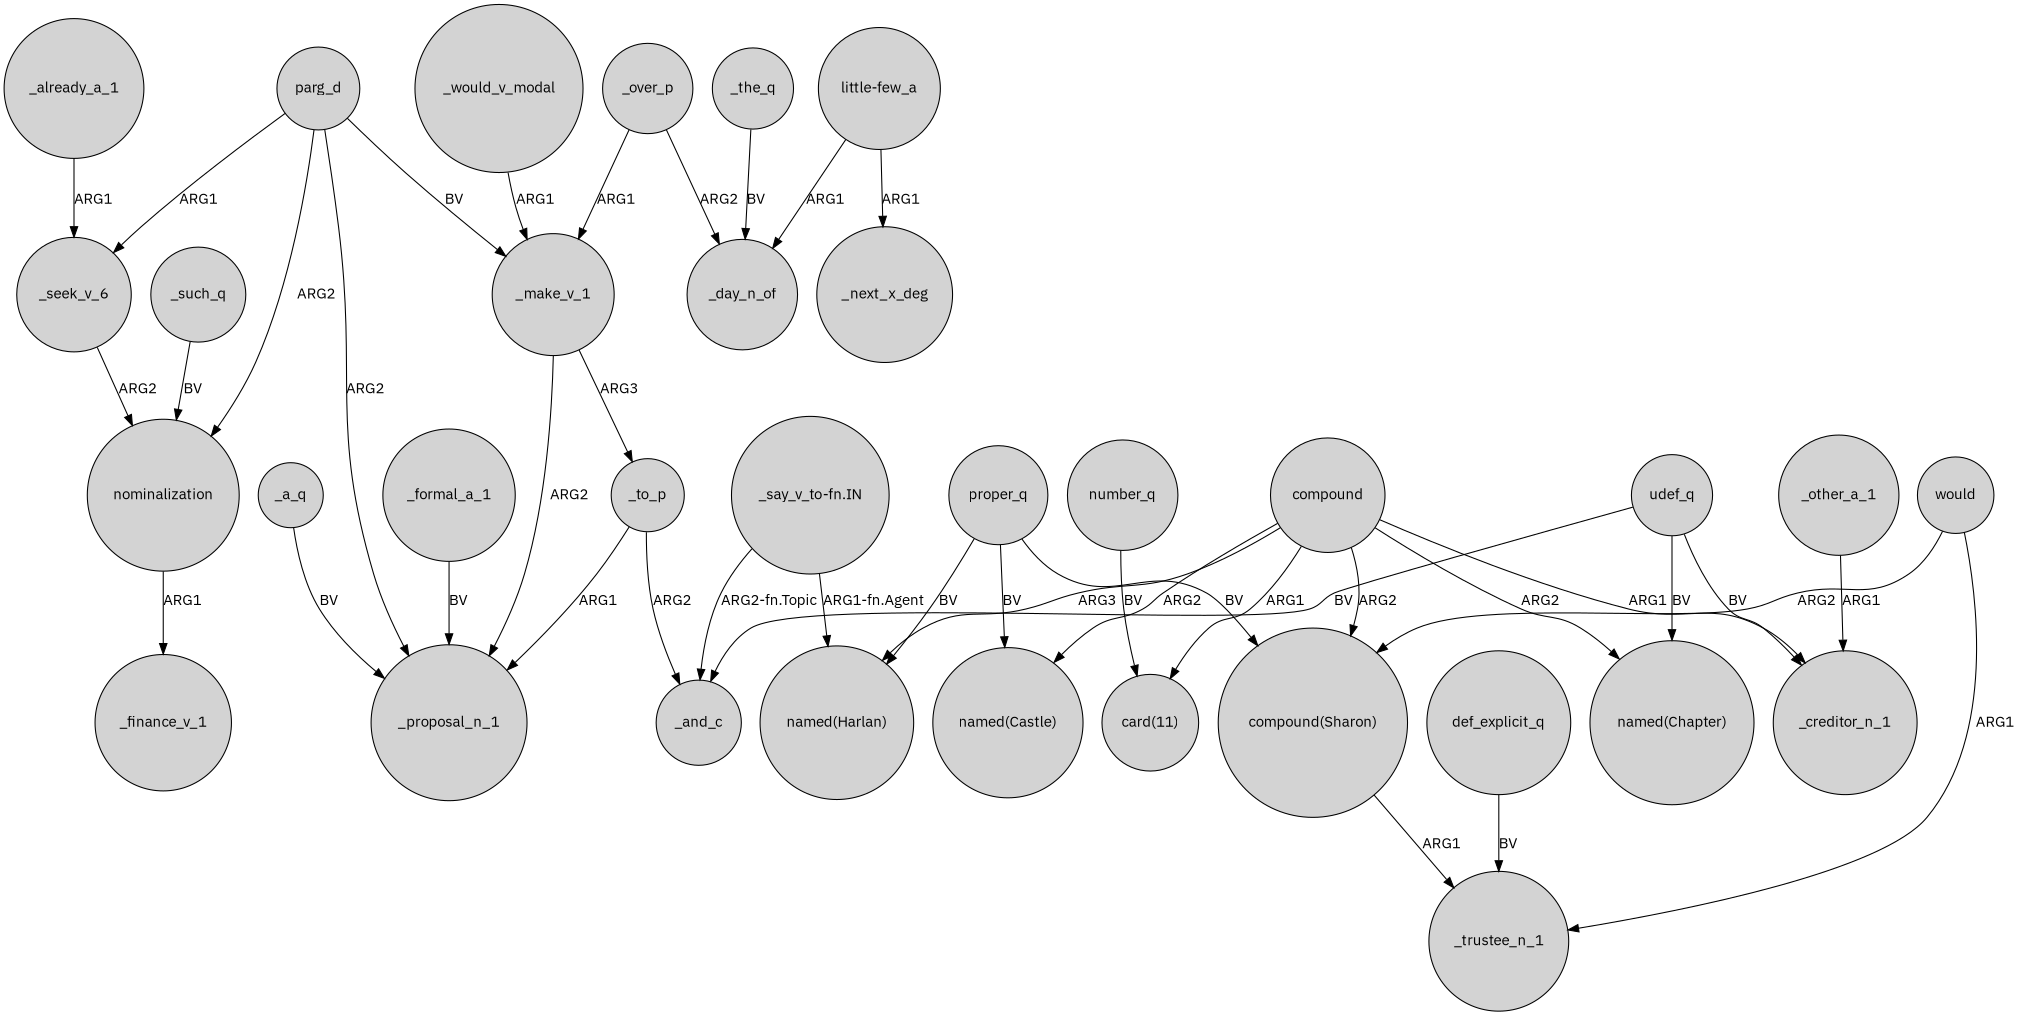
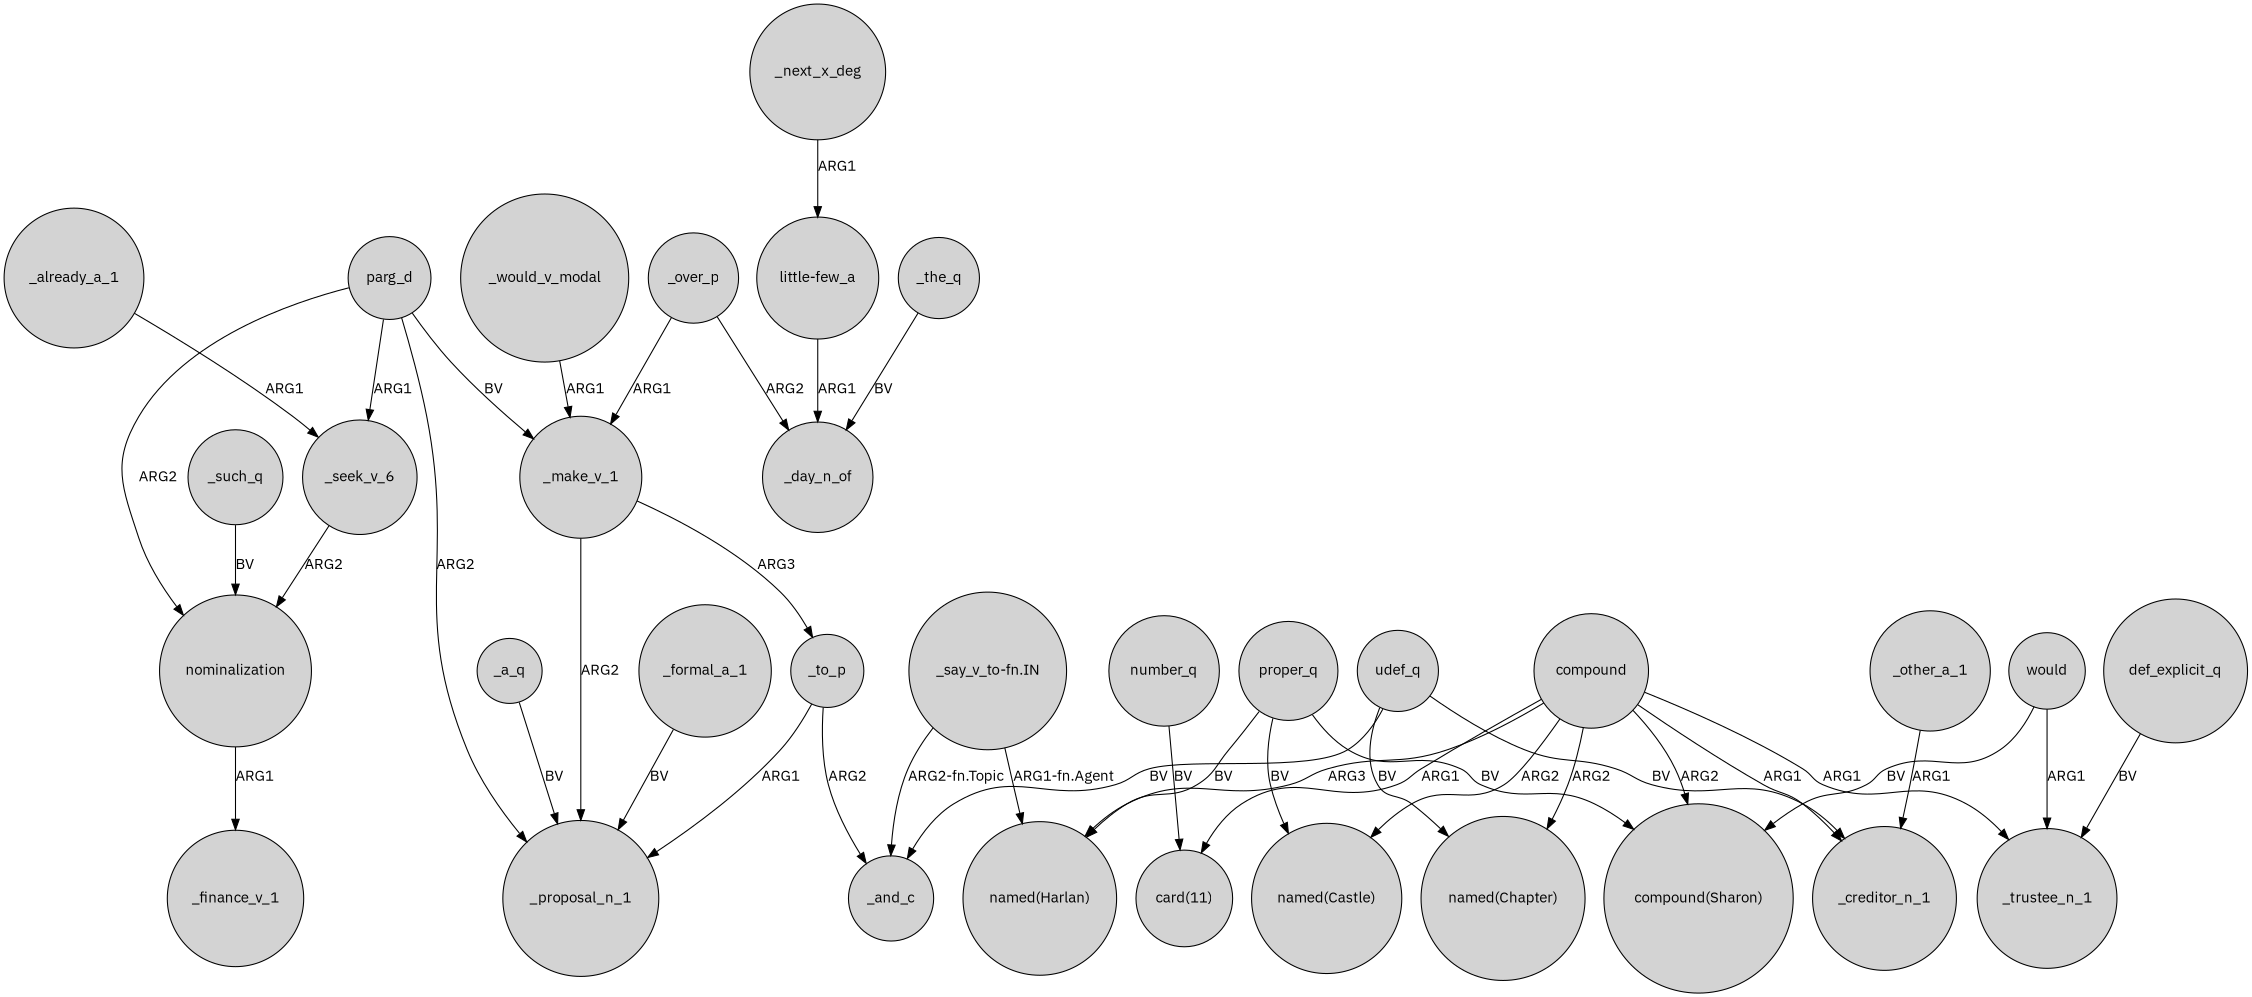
(882, 183) -> (818, 173)
(1817, 601) -> (1896, 777)
(1410, 837) -> (1819, 782)
